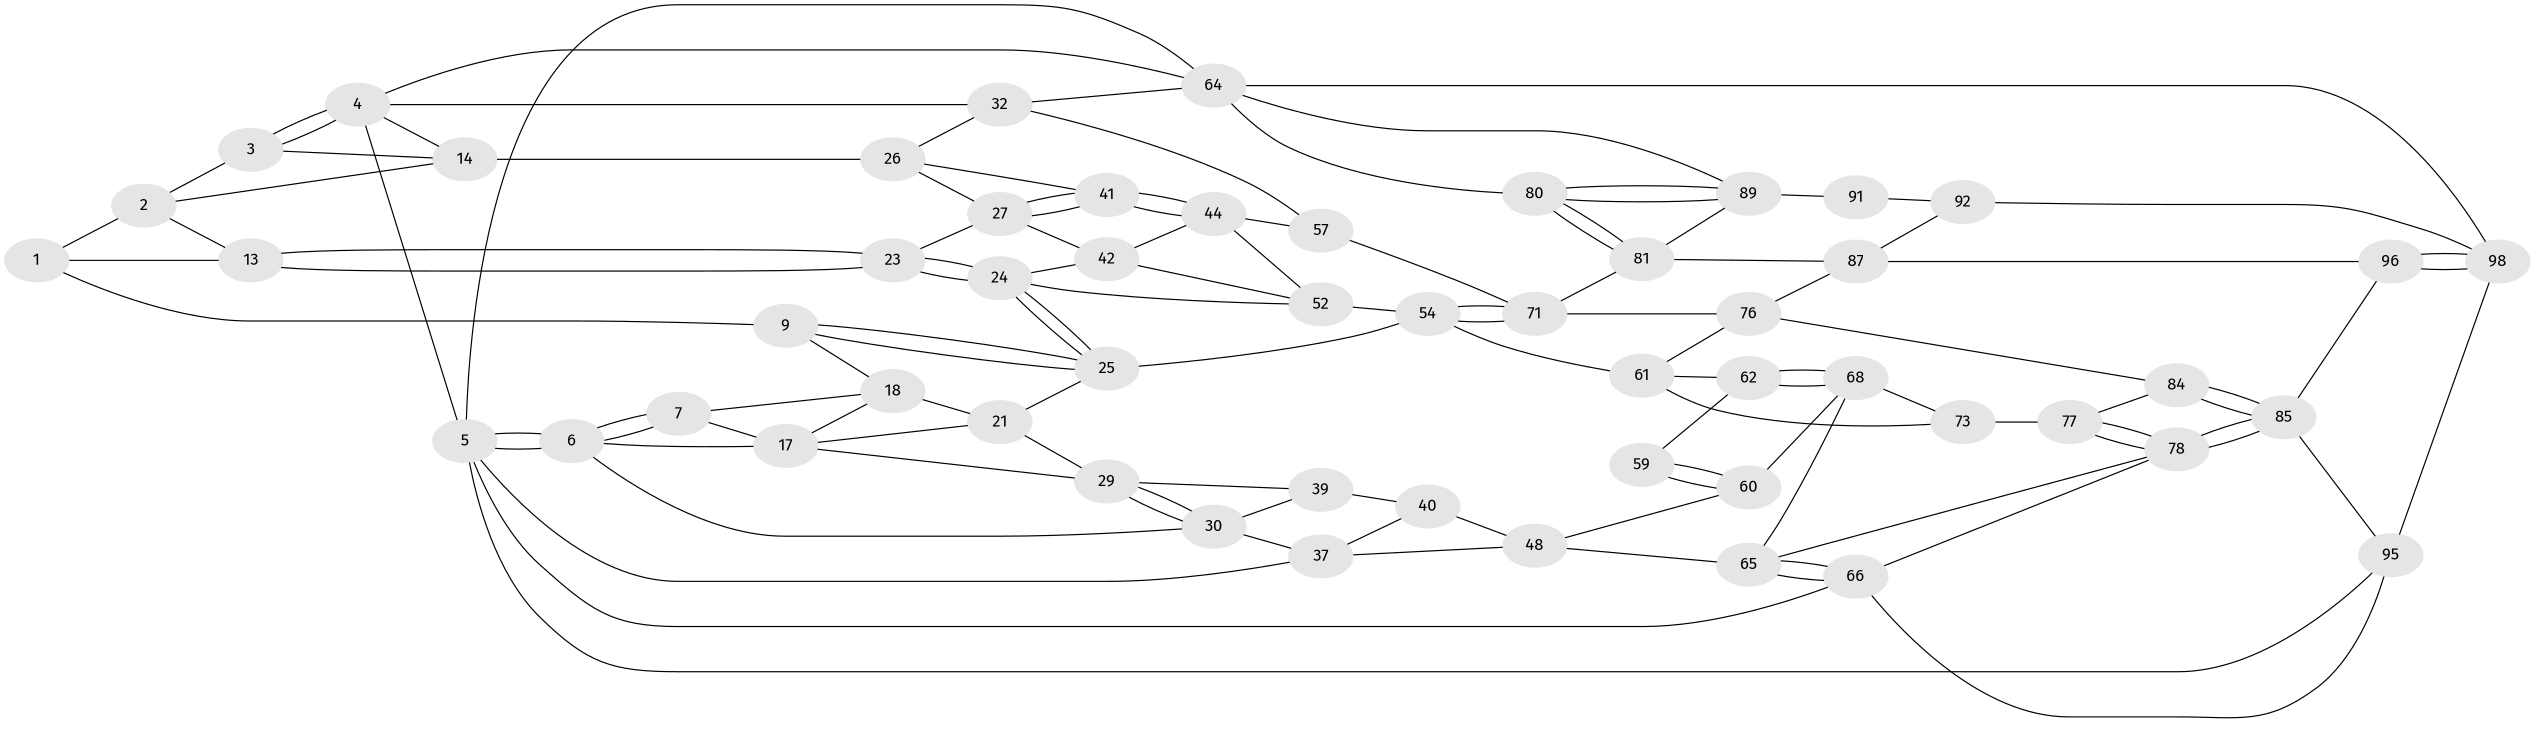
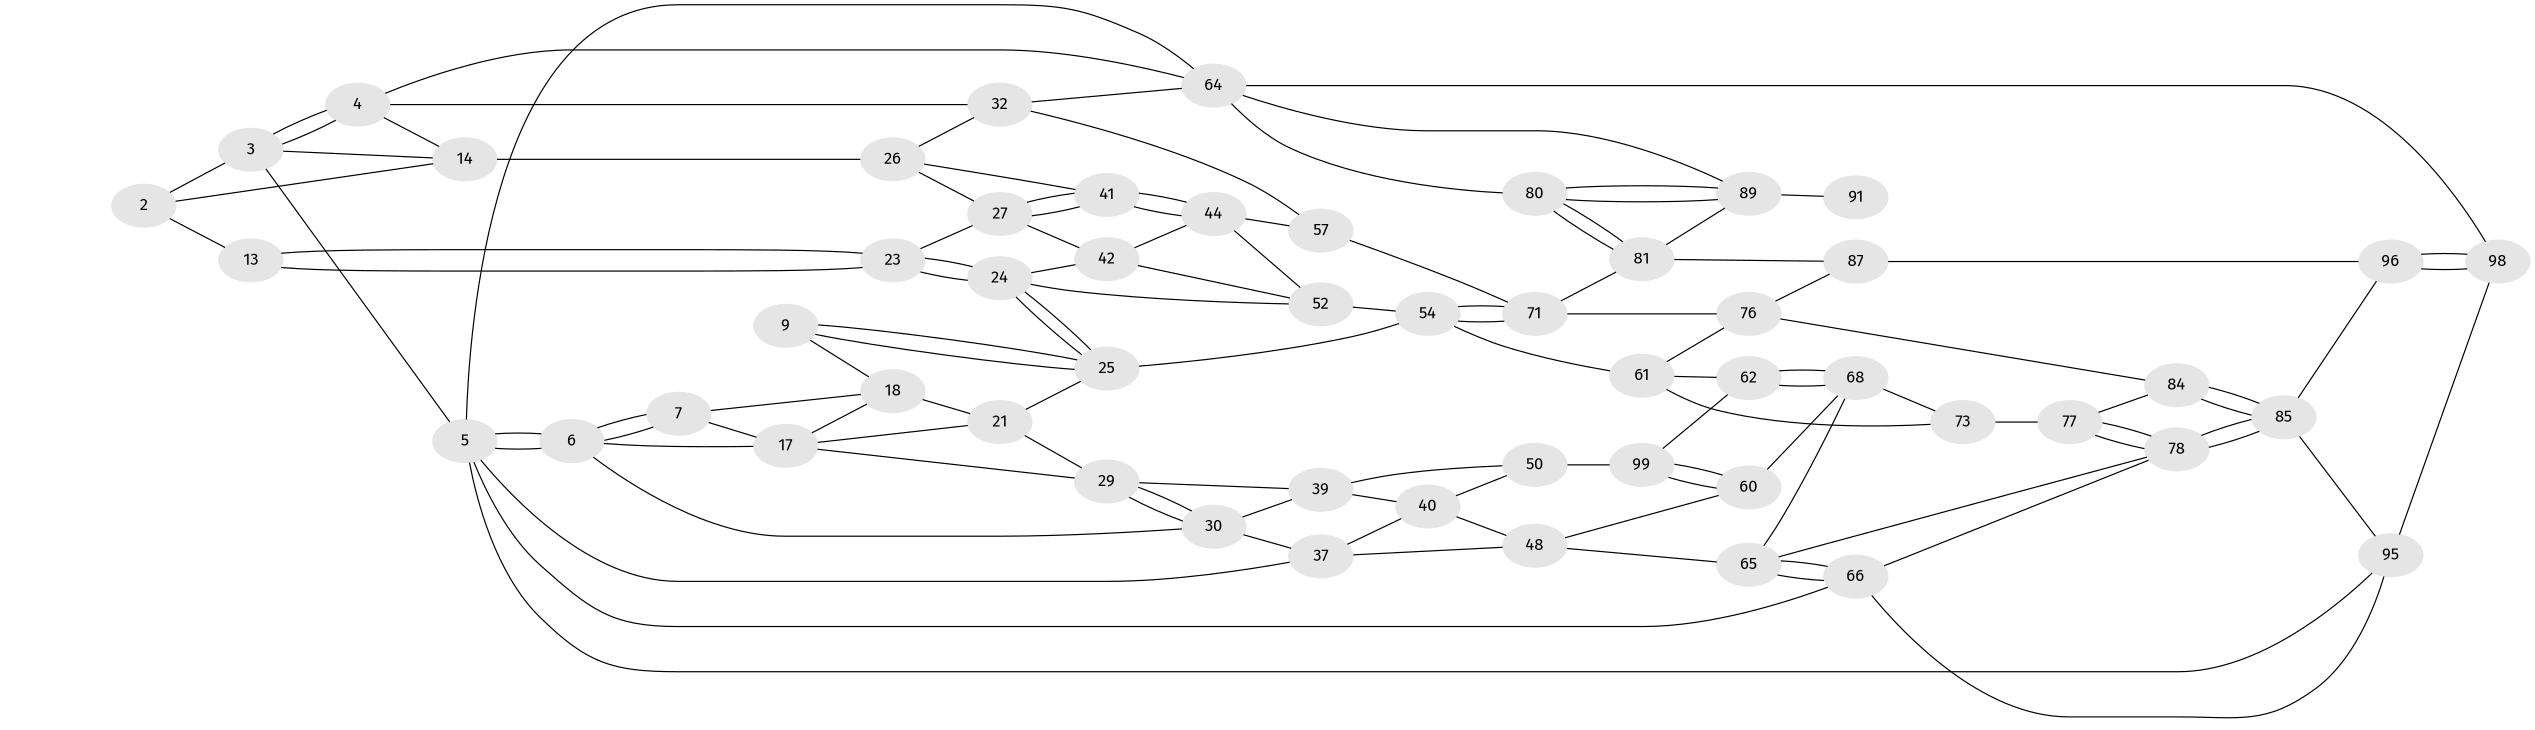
(1963, 202) -> none
(37, 260) -> none
(414, 280) -> (358, 295)
none -> (1535, 465)
(1642, 465) -> (1642, 465)
